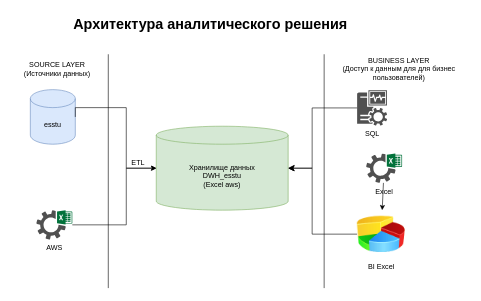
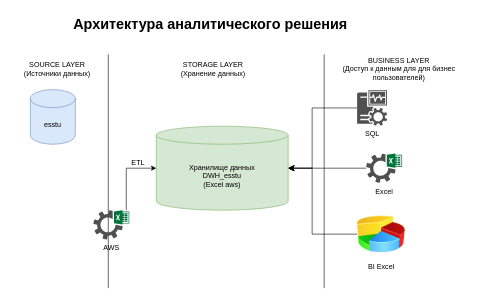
none -> (213, 69)
(125, 108) -> none
(383, 202) -> (340, 168)
(54, 225) -> (111, 225)
